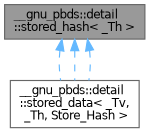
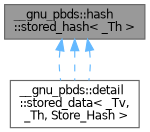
(75, 22) -> (75, 22)
